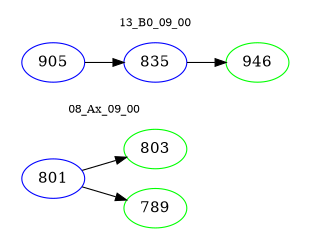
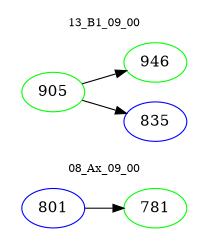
(155, 24) -> (104, 24)
(53, 62) -> (53, 92)
(201, 62) -> (99, 79)
(155, 149) -> none
(155, 208) -> (155, 208)
